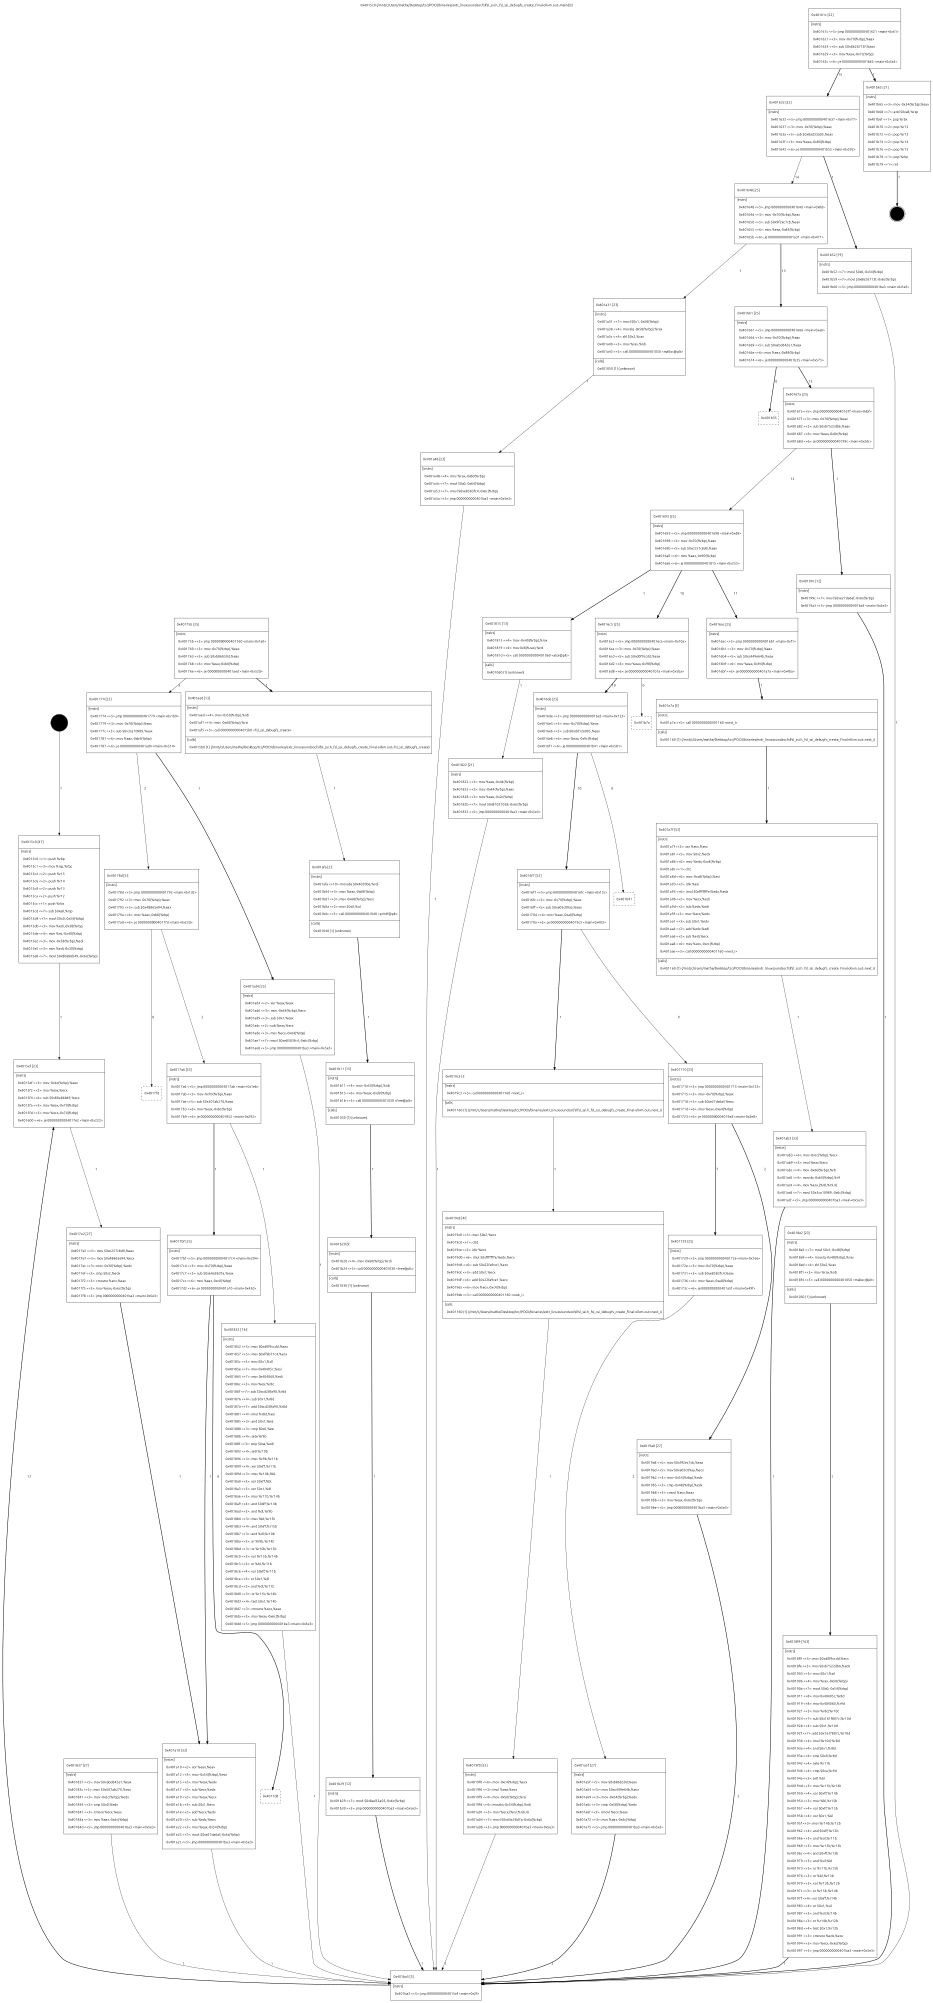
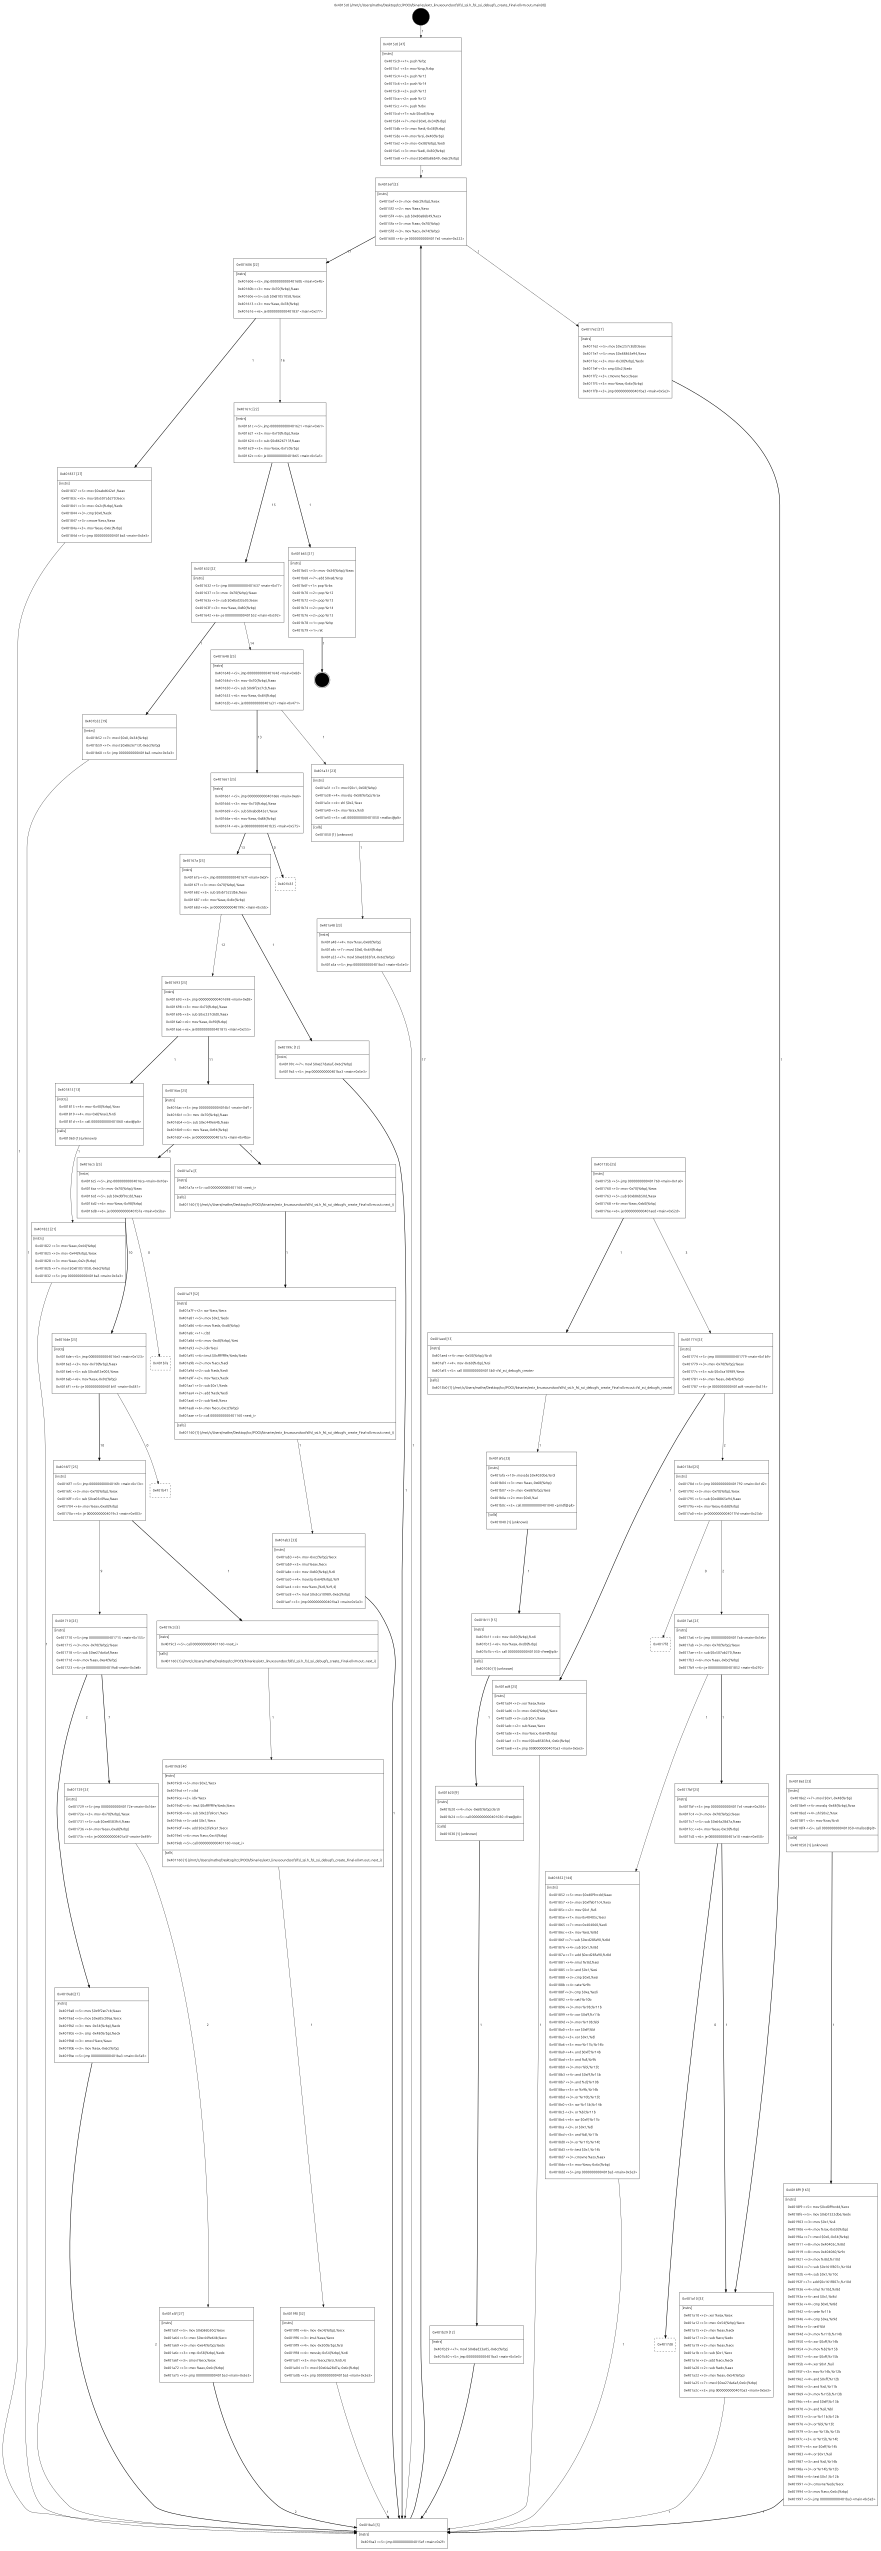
none -> (280, 288)
(670, 593) -> (167, 1150)
